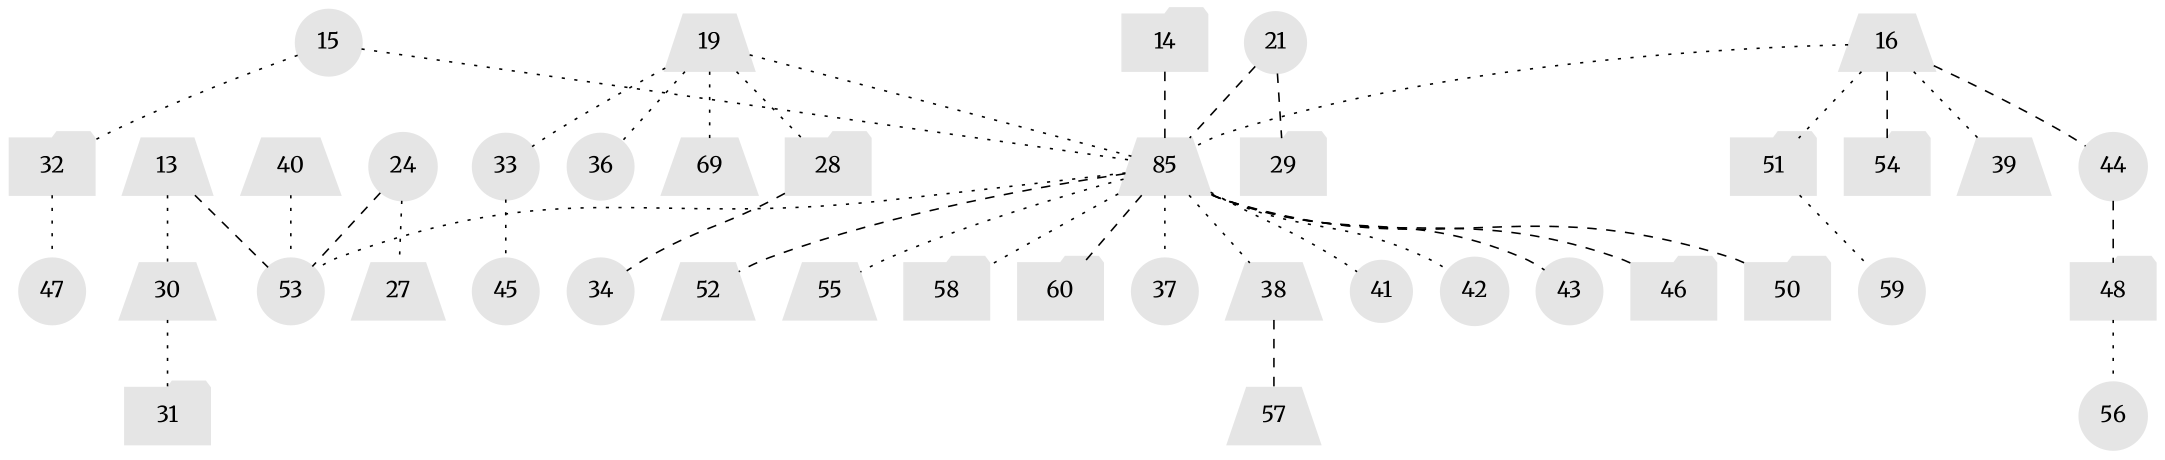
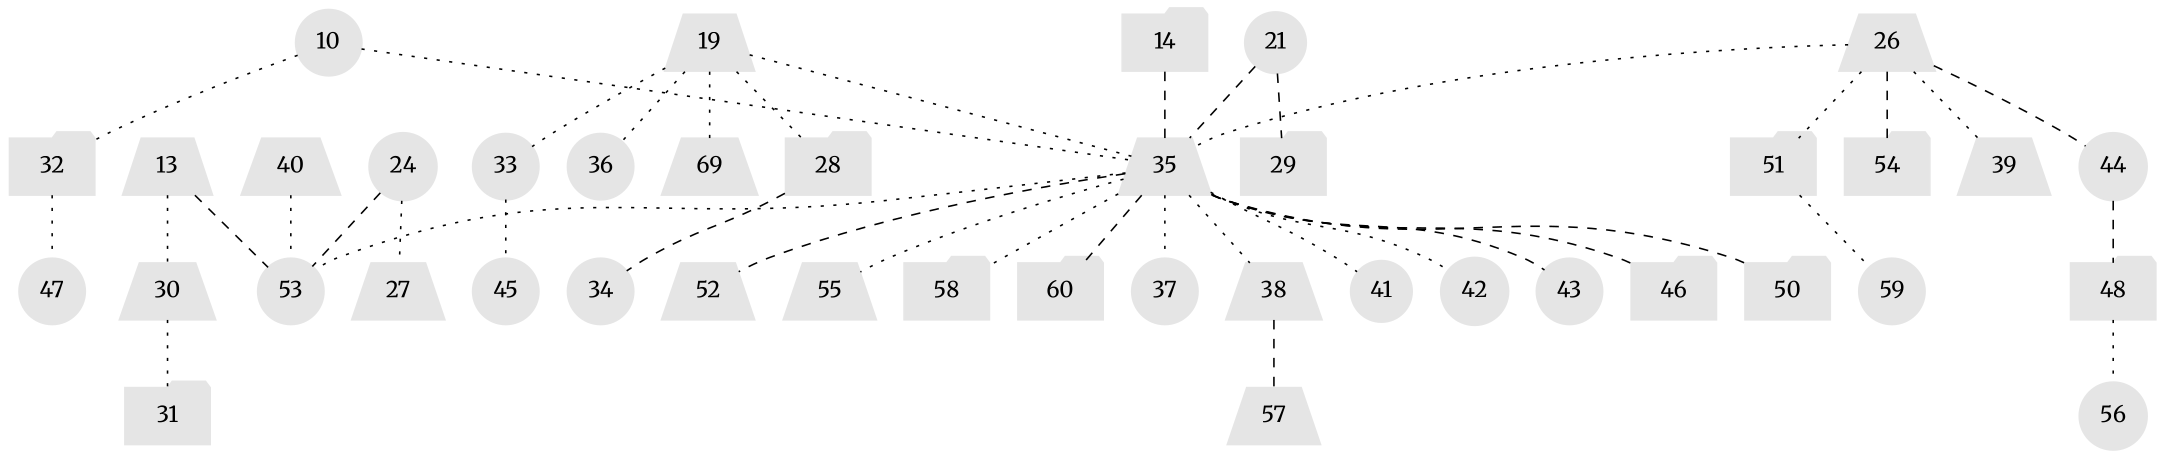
(329, 43) -> (329, 43)
(1887, 43) -> (1887, 43)
(1165, 167) -> (1165, 167)
